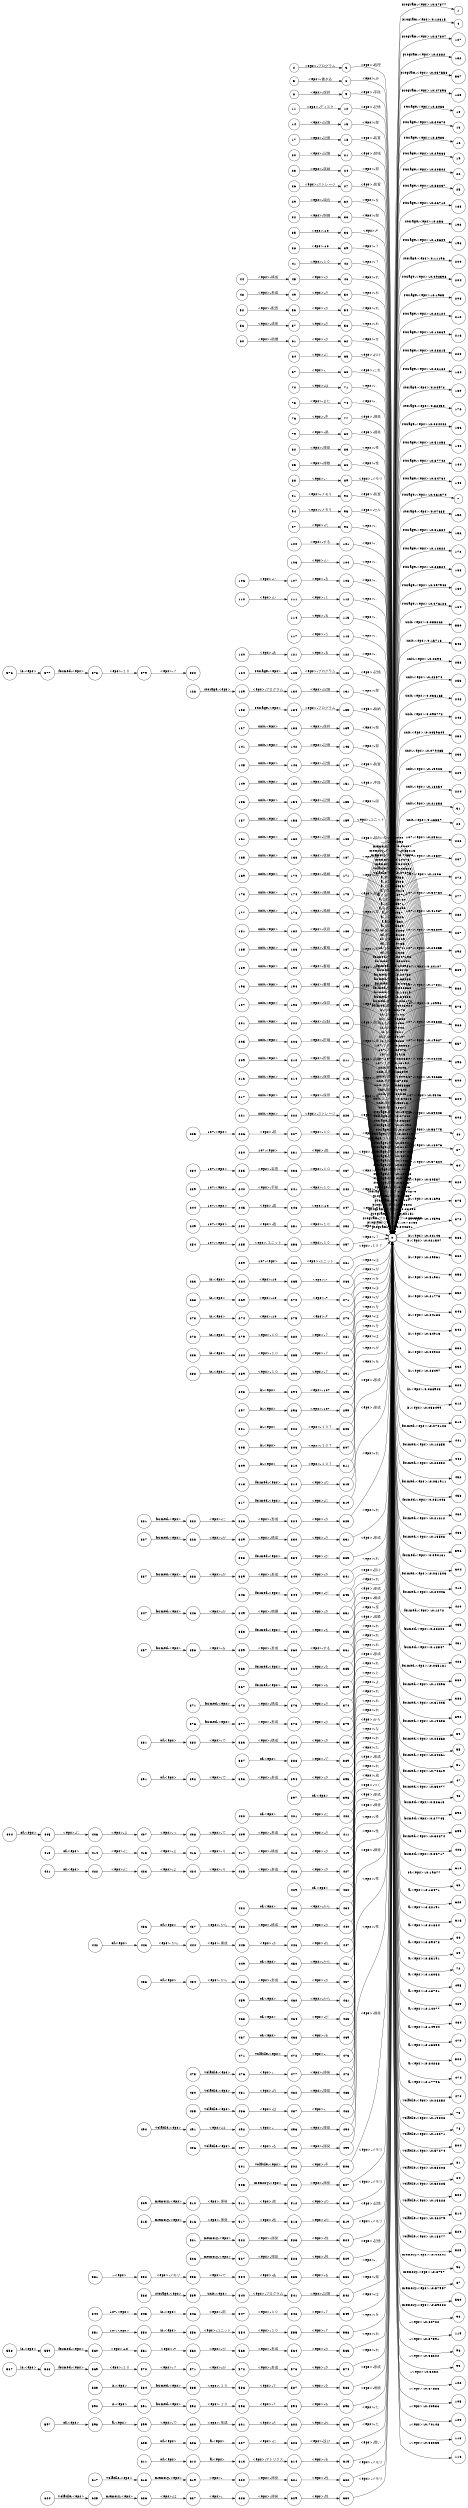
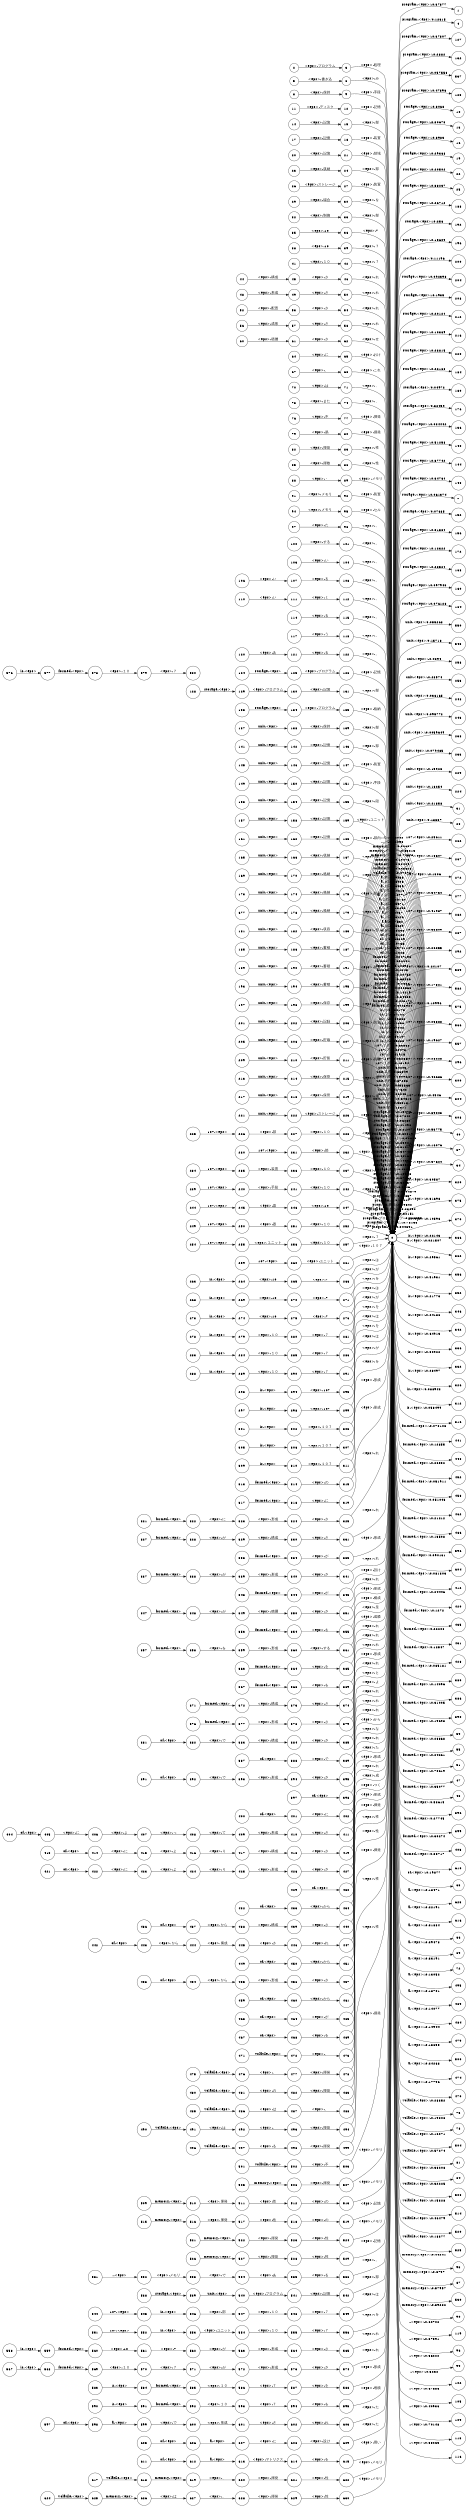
(242, 913) -> (242, 913)
